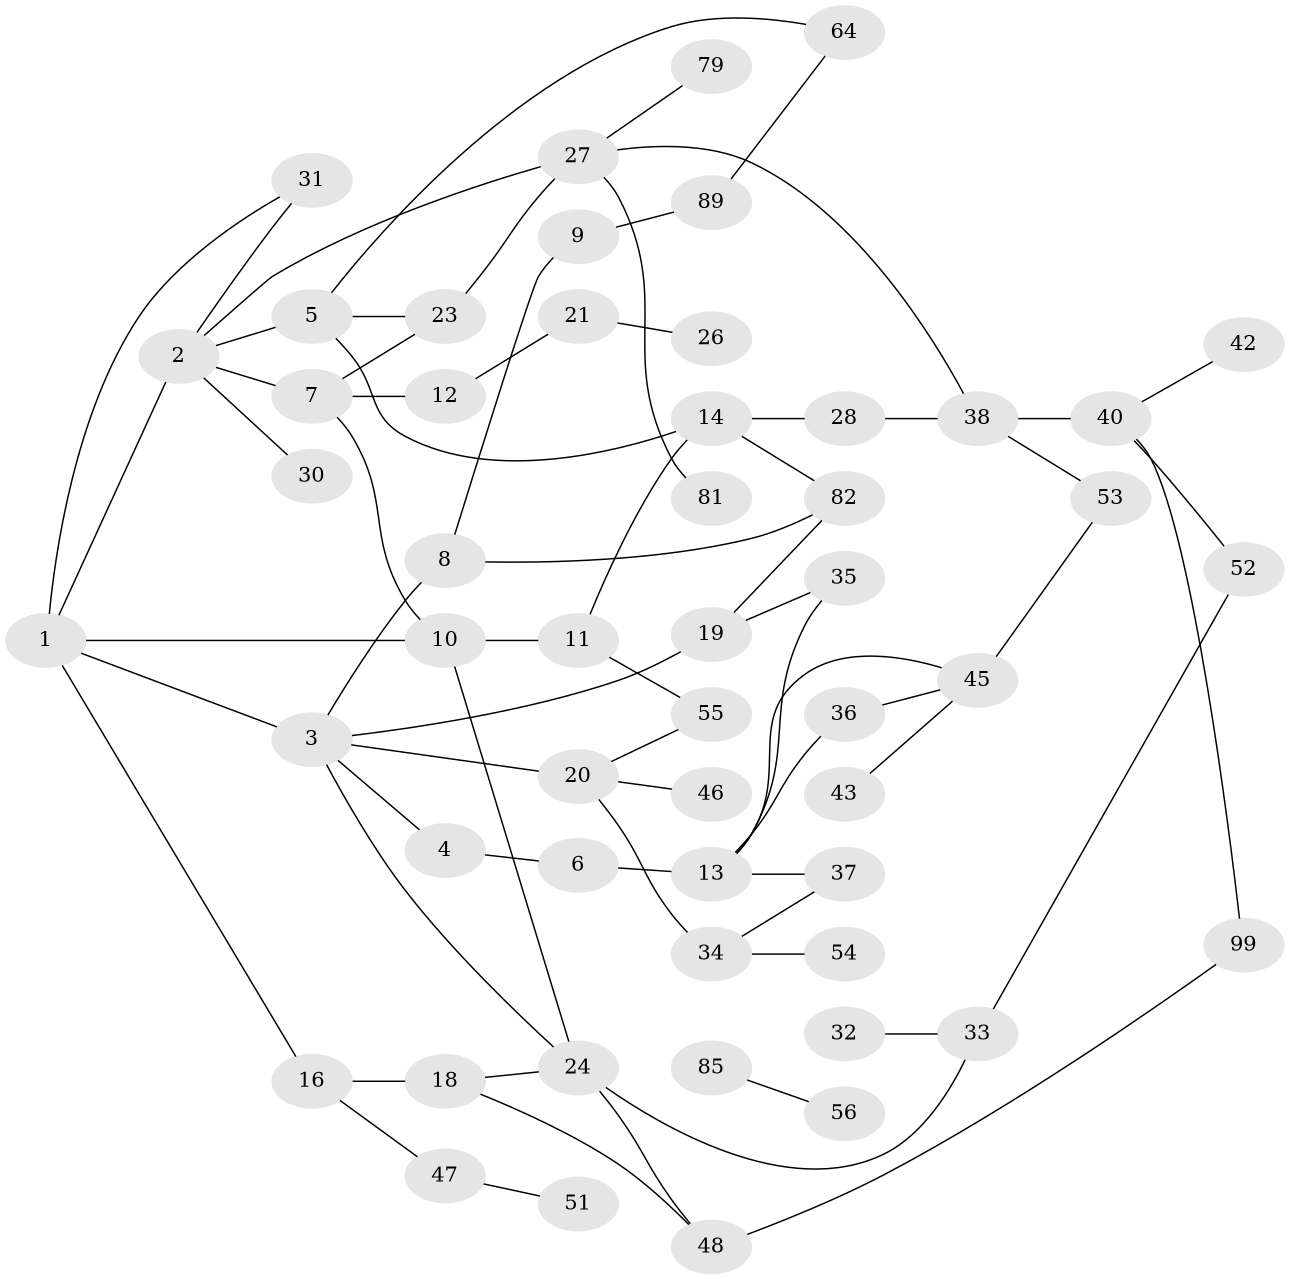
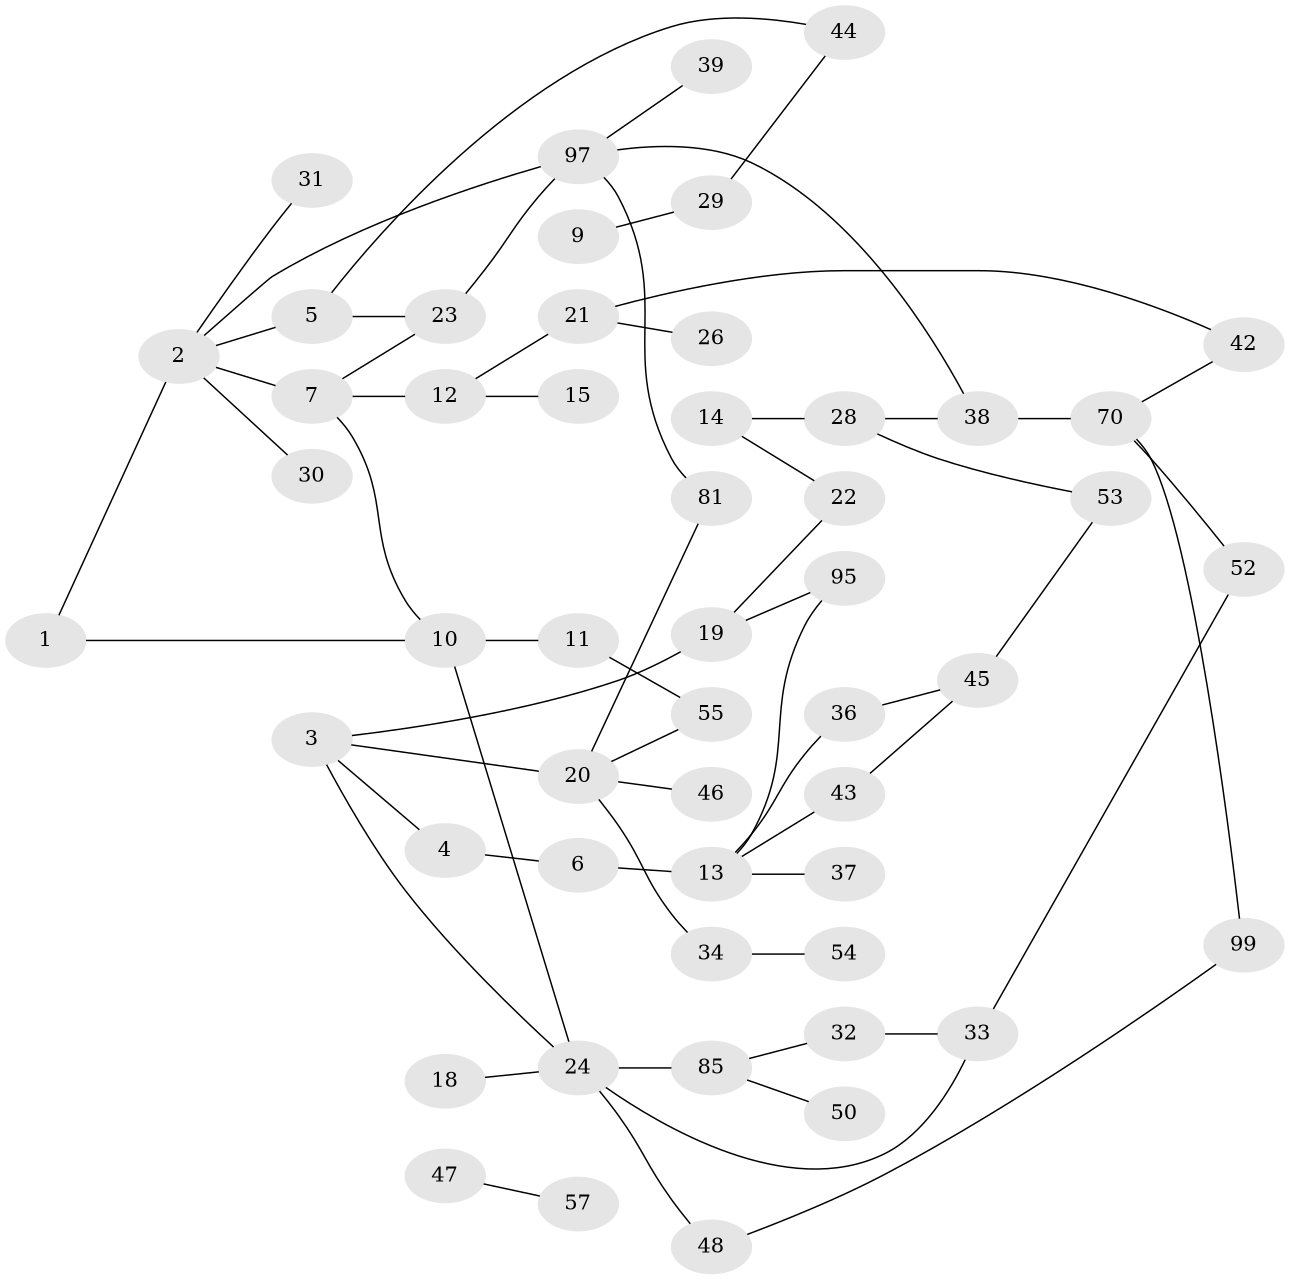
(845, 33) -> (845, 33)
(711, 67) -> (711, 67)
(578, 157) -> (578, 157)
(711, 203) -> (711, 203)
none -> (916, 271)
(109, 372) -> none
none -> (578, 396)
(1111, 419) -> (1111, 419)
(469, 457) -> none
(1044, 459) -> (973, 469)
(845, 498) -> (845, 498)
(632, 524) -> none
(445, 561) -> none
(845, 578) -> (845, 578)
none -> (645, 638)
(796, 682) -> (778, 834)
(179, 690) -> none
(778, 914) -> none
none -> (778, 1051)
none -> (645, 1068)
(312, 1081) -> none
(845, 1114) -> (845, 1114)
(592, 1148) -> none
(578, 1204) -> (578, 1204)
